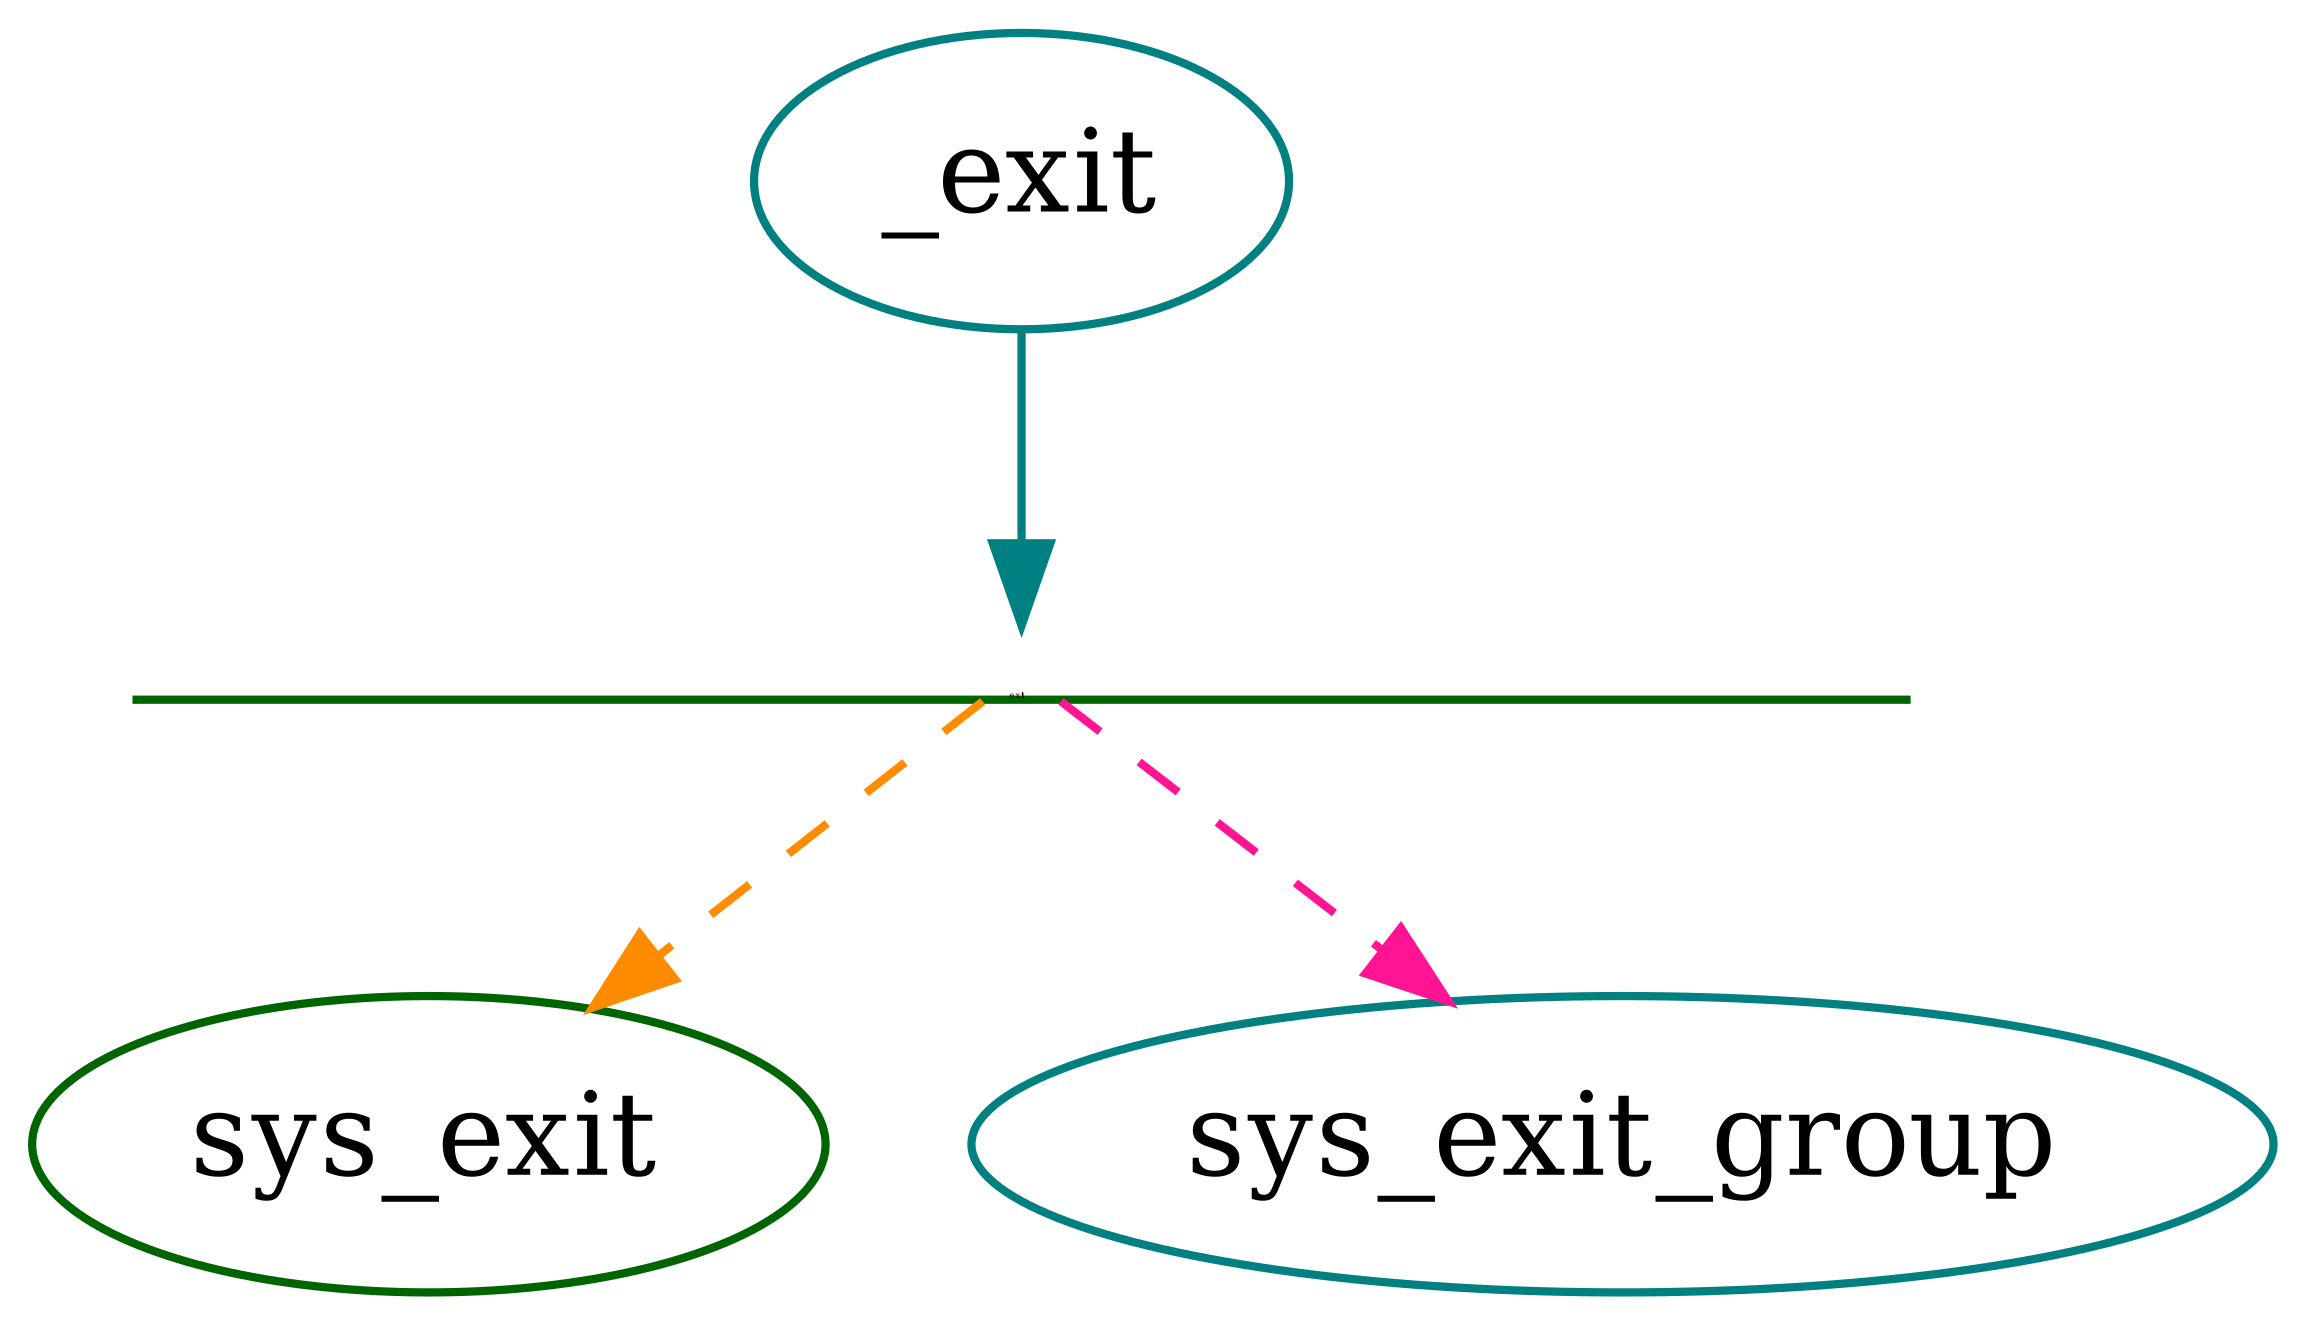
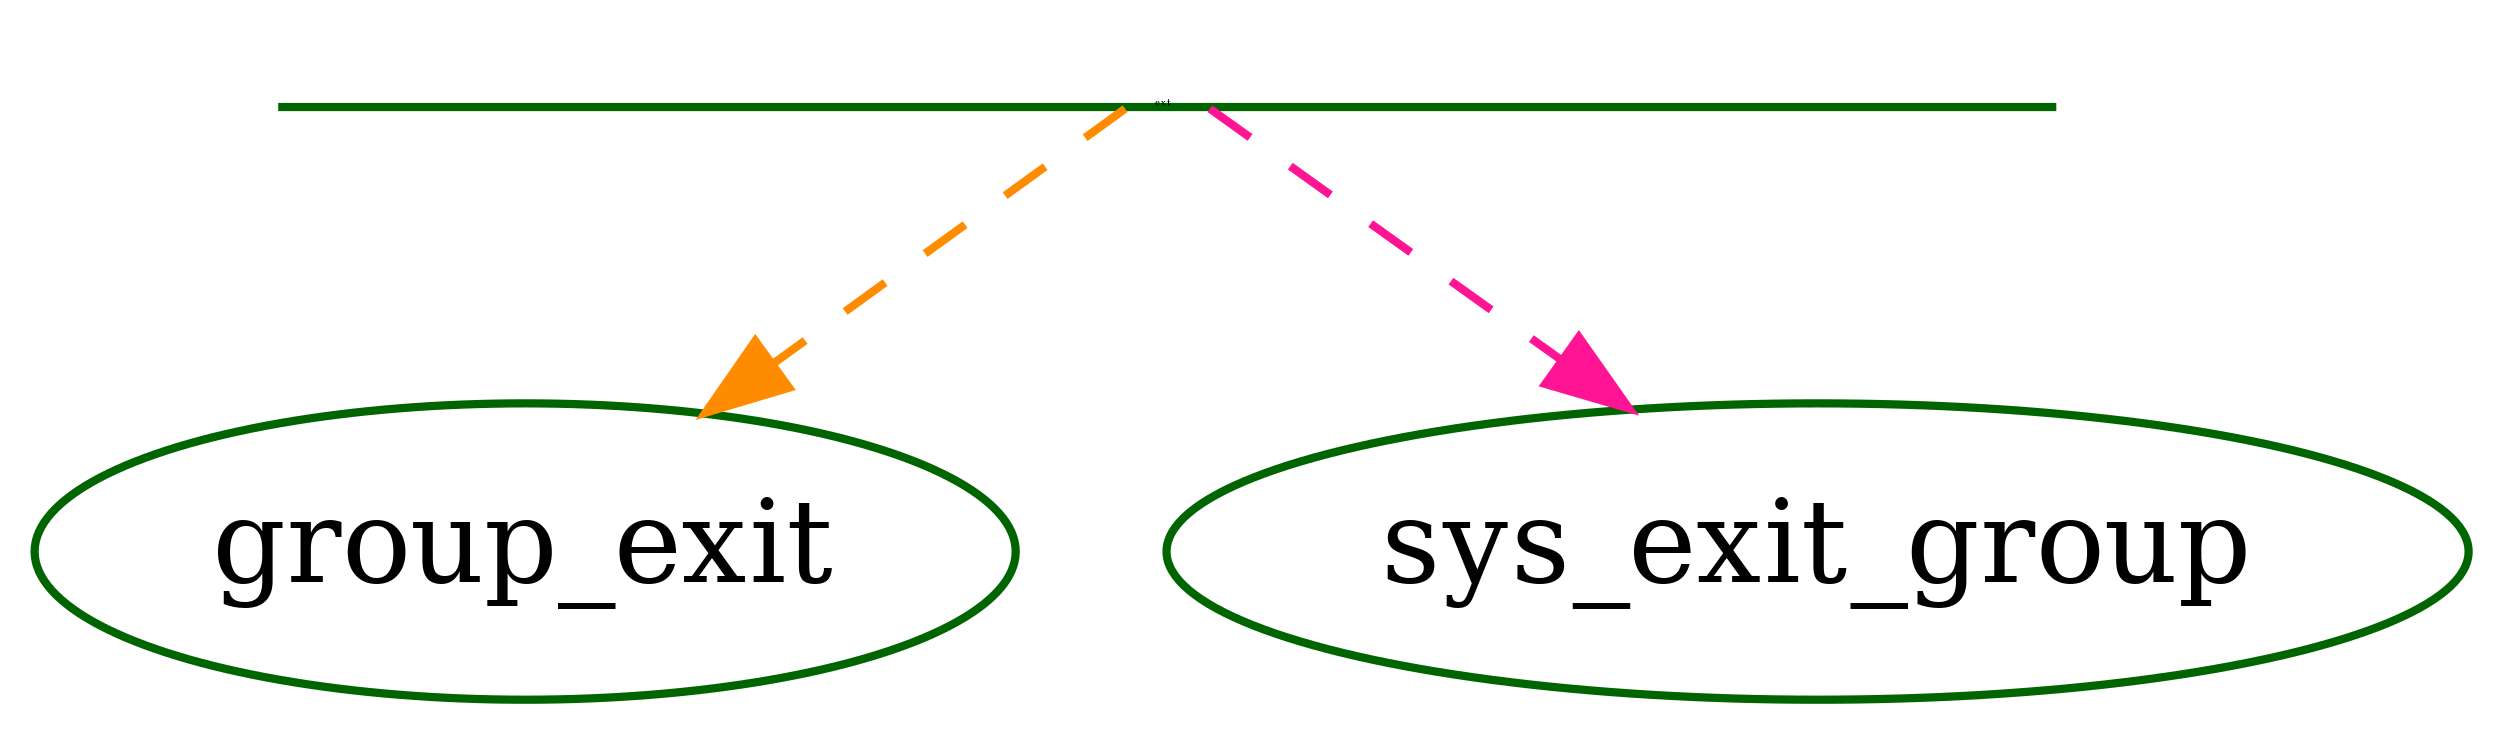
(1022, 181) -> none
(429, 1144) -> (525, 552)
(1623, 1144) -> (1818, 552)
